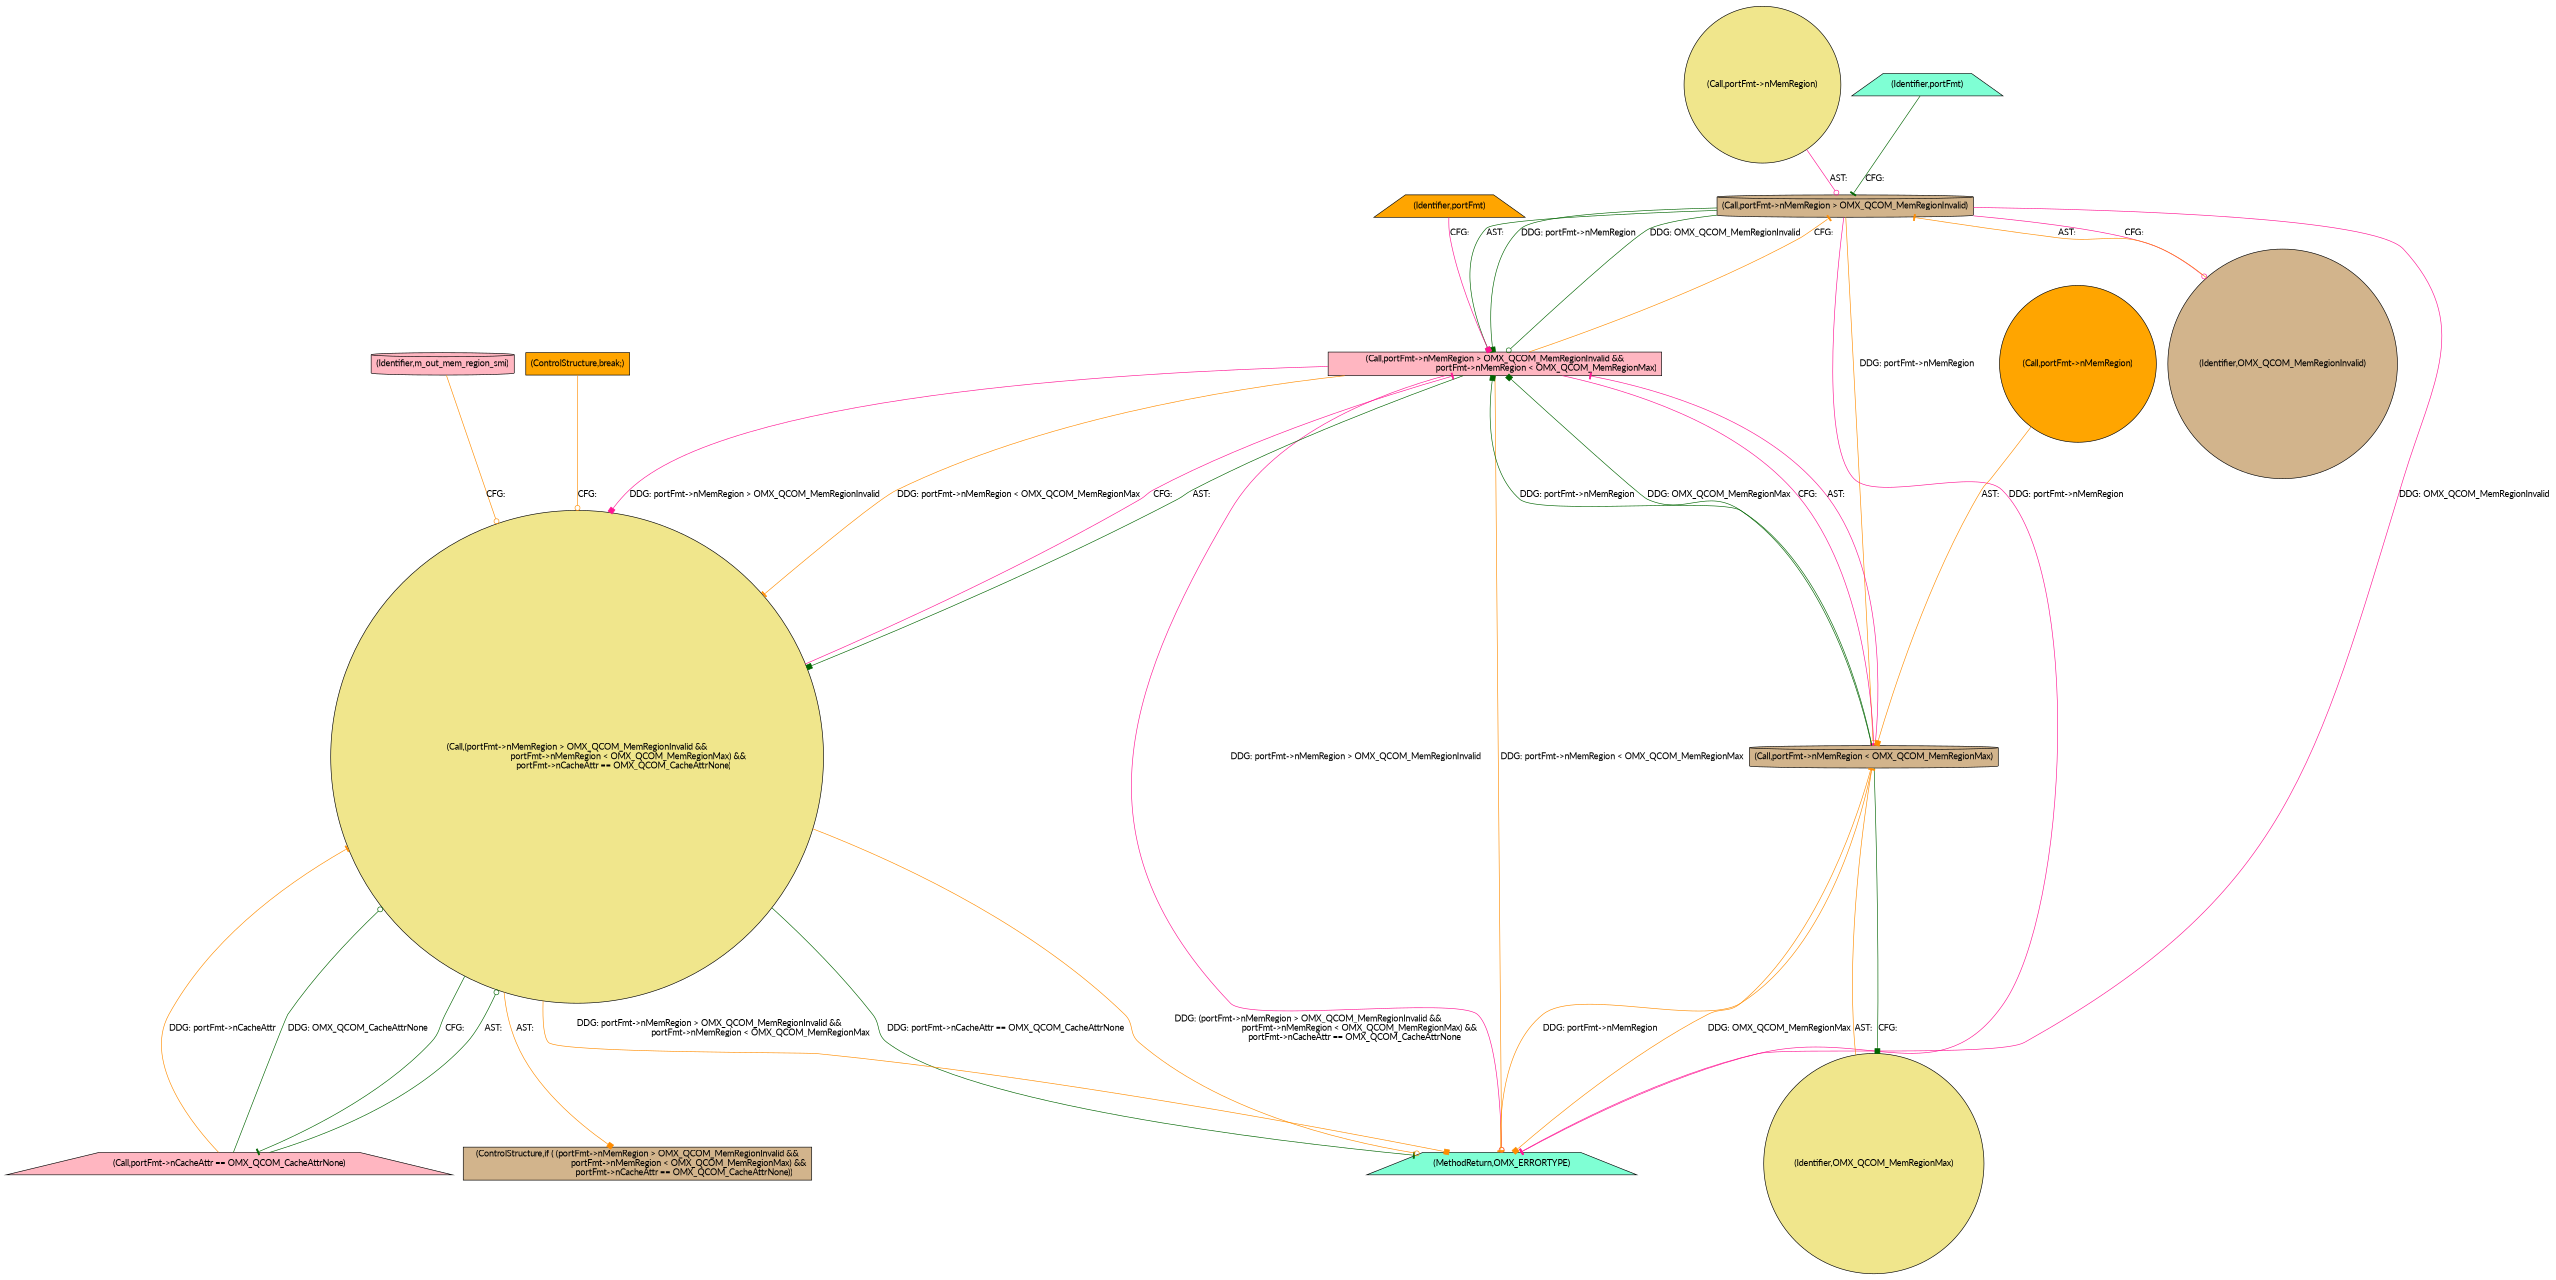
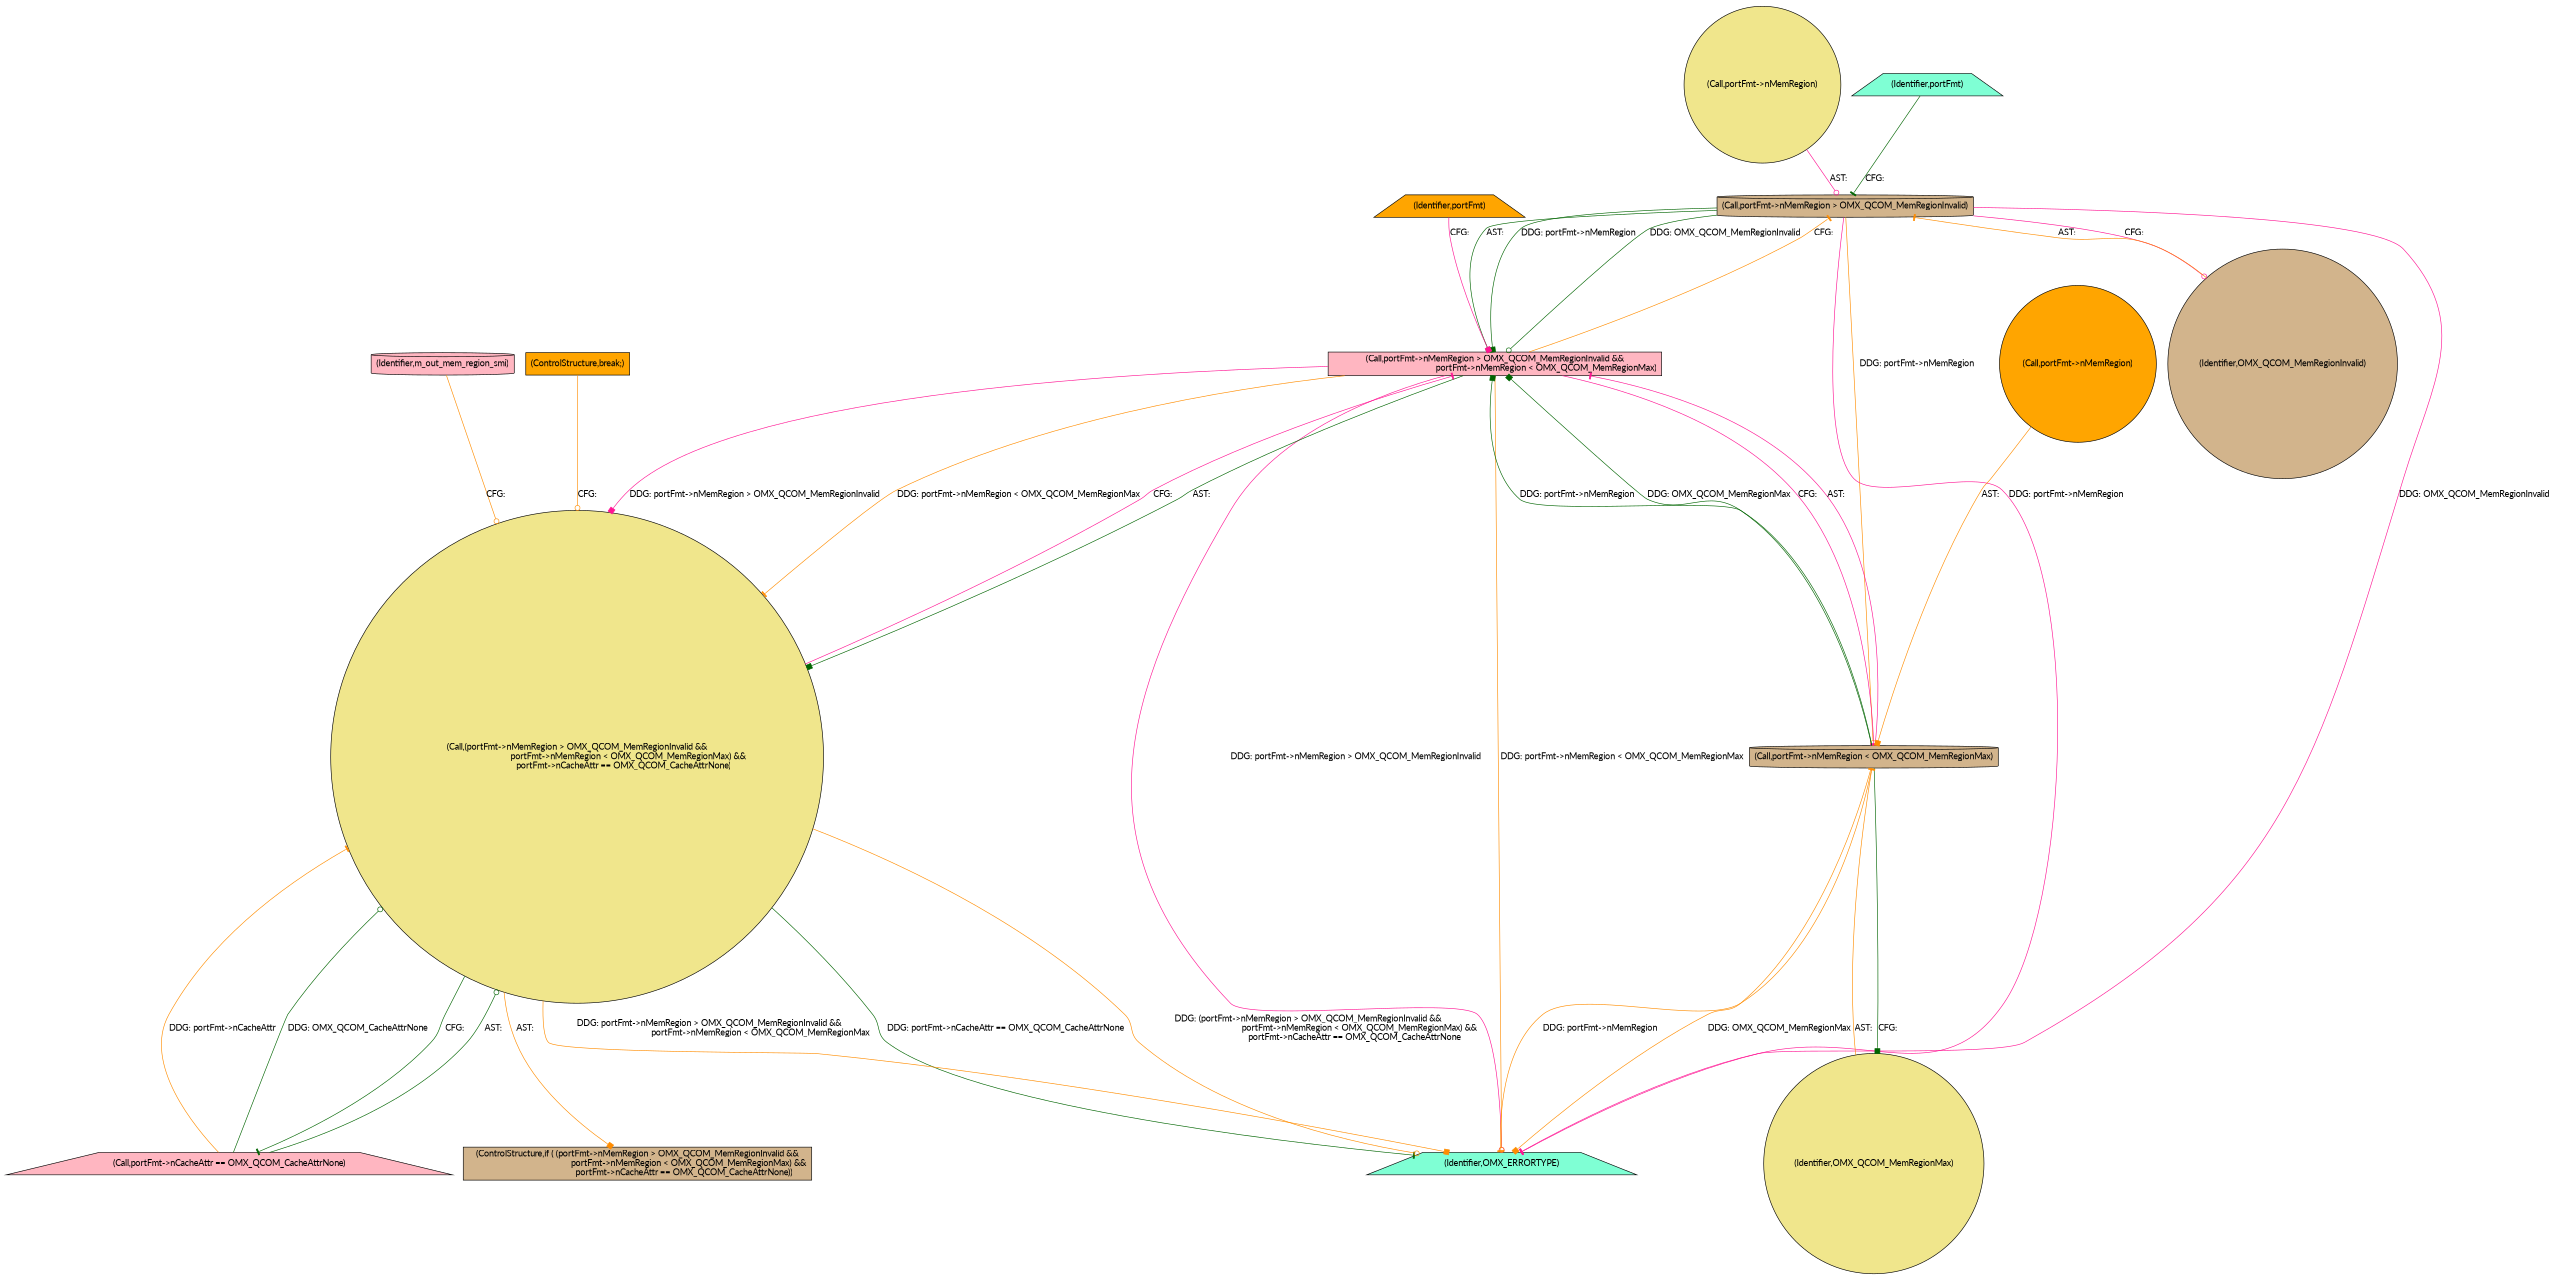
(1502, 1164) -> (1502, 1164)
